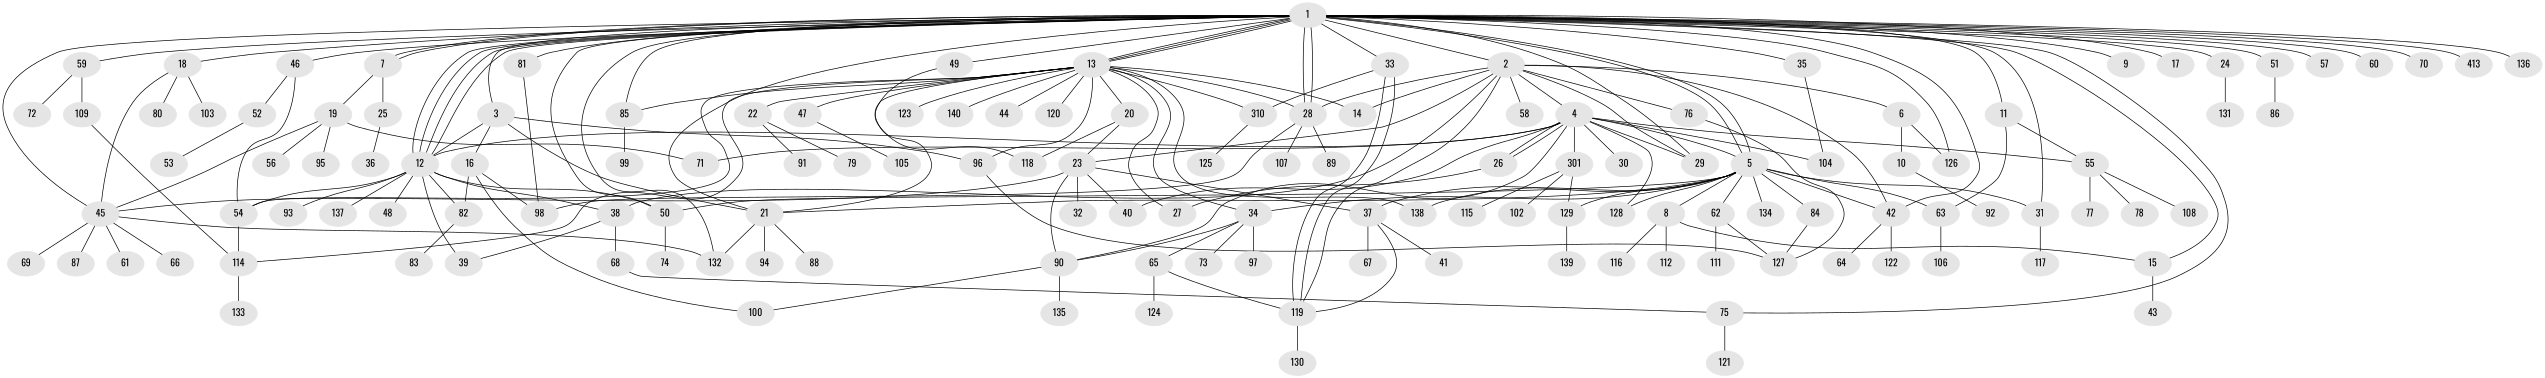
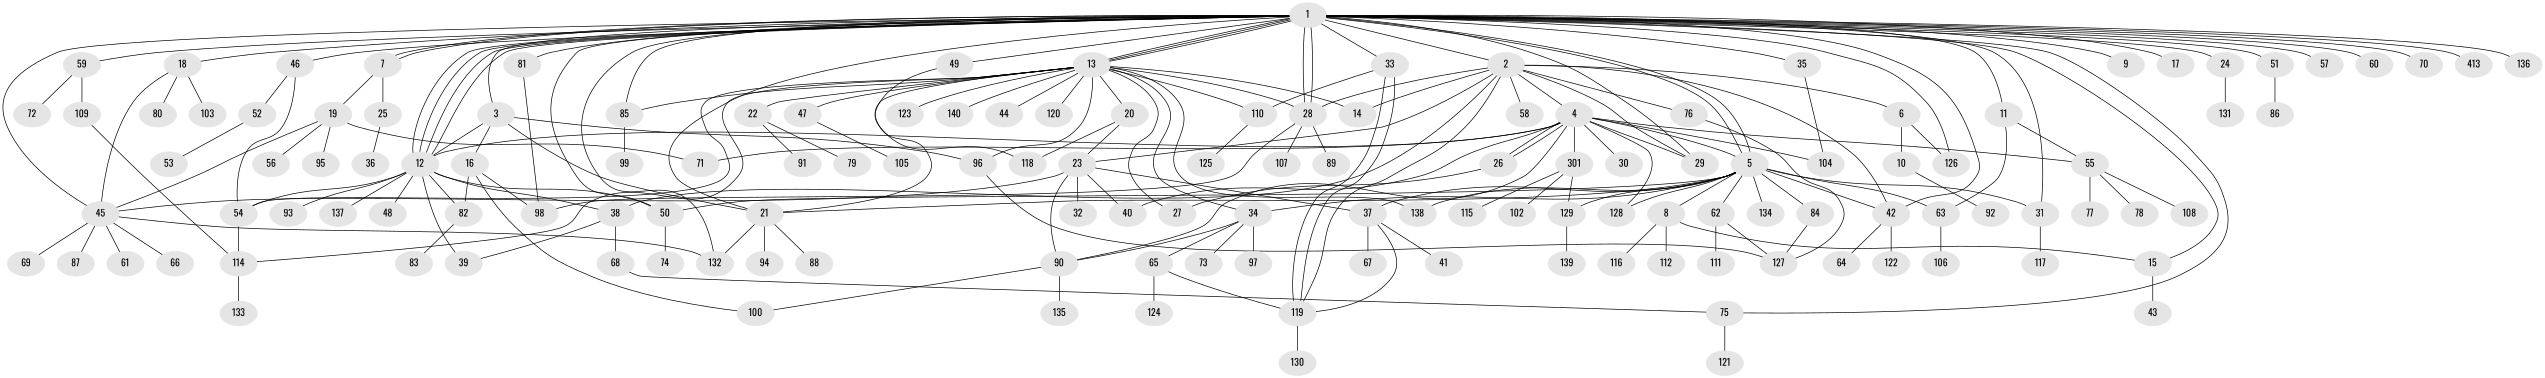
(1258, 115) -> (1258, 115)
